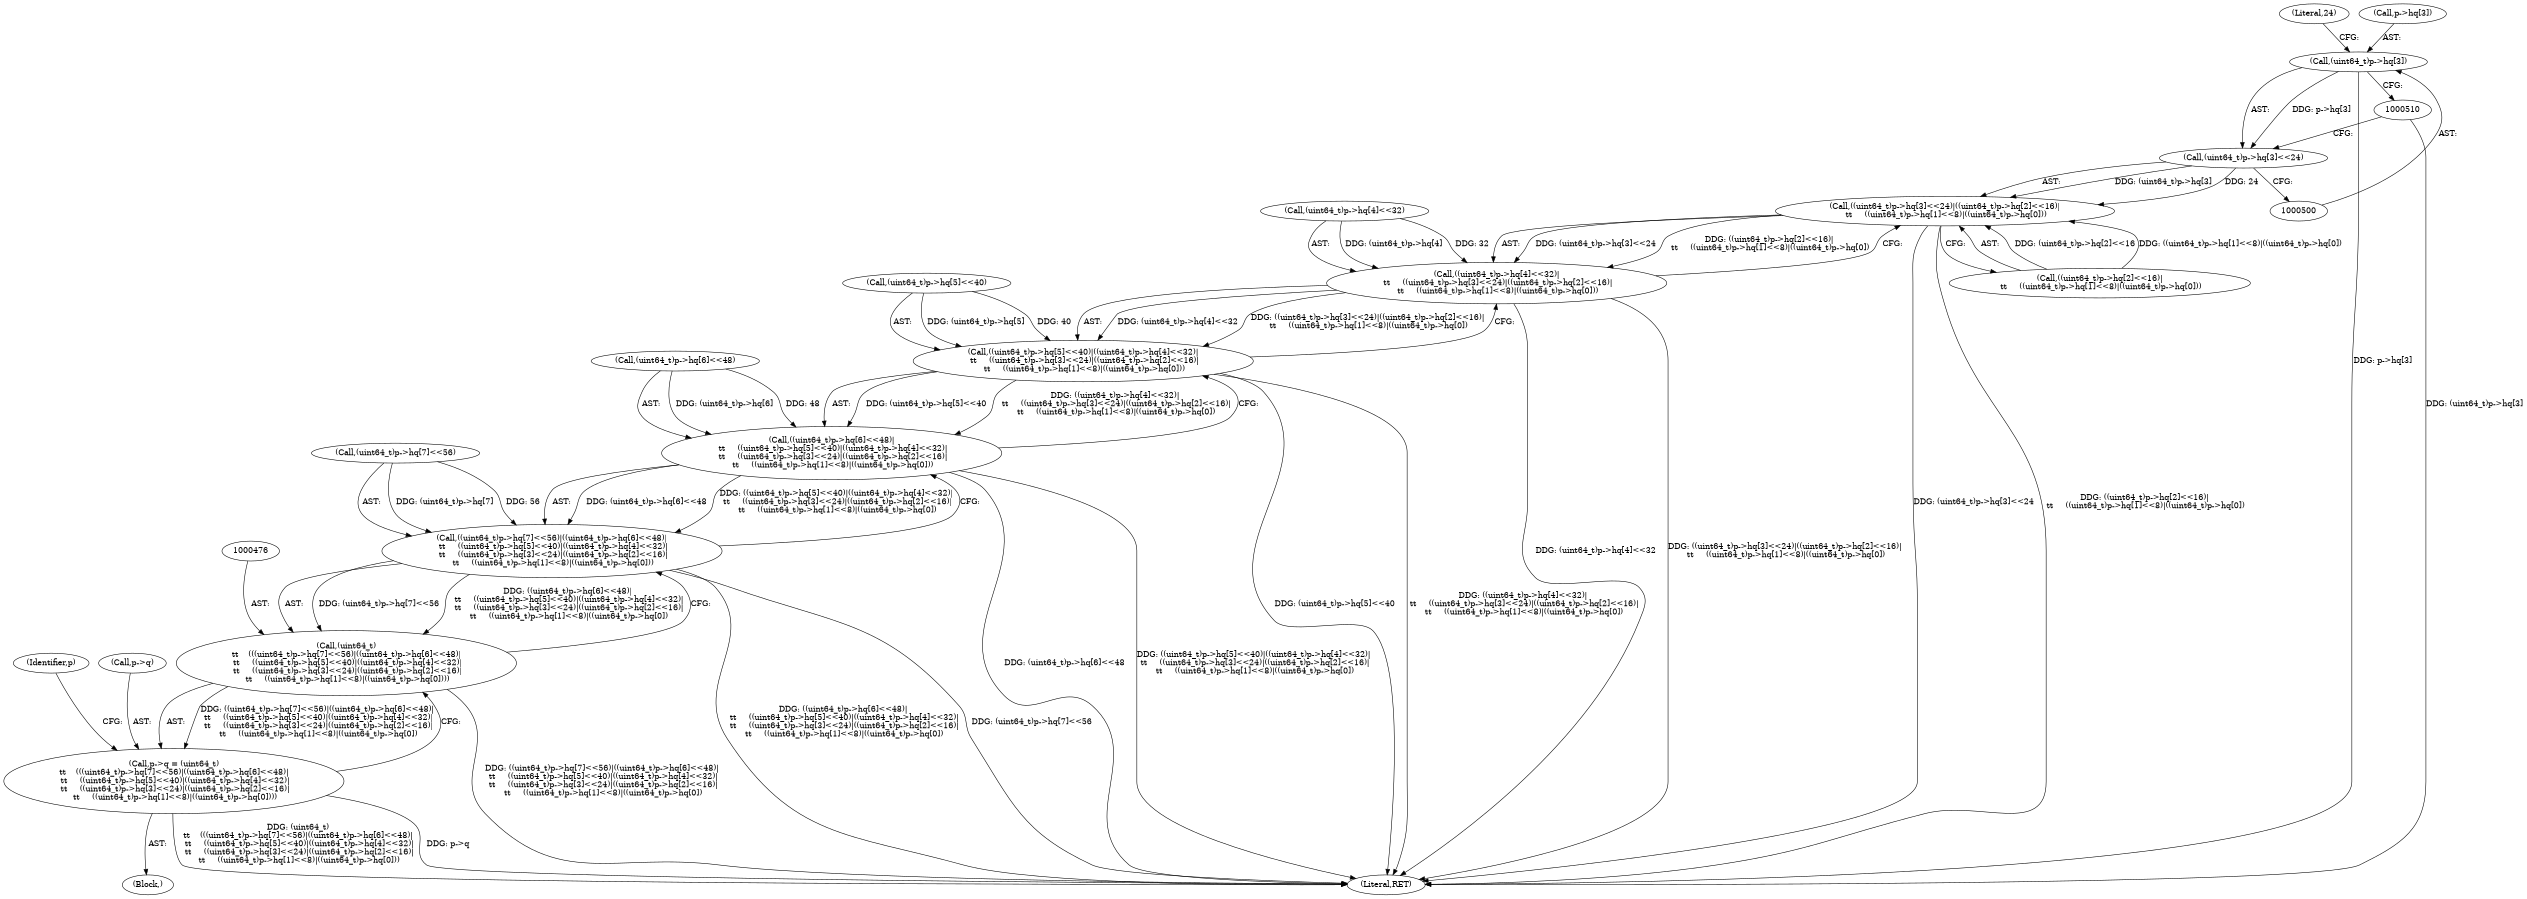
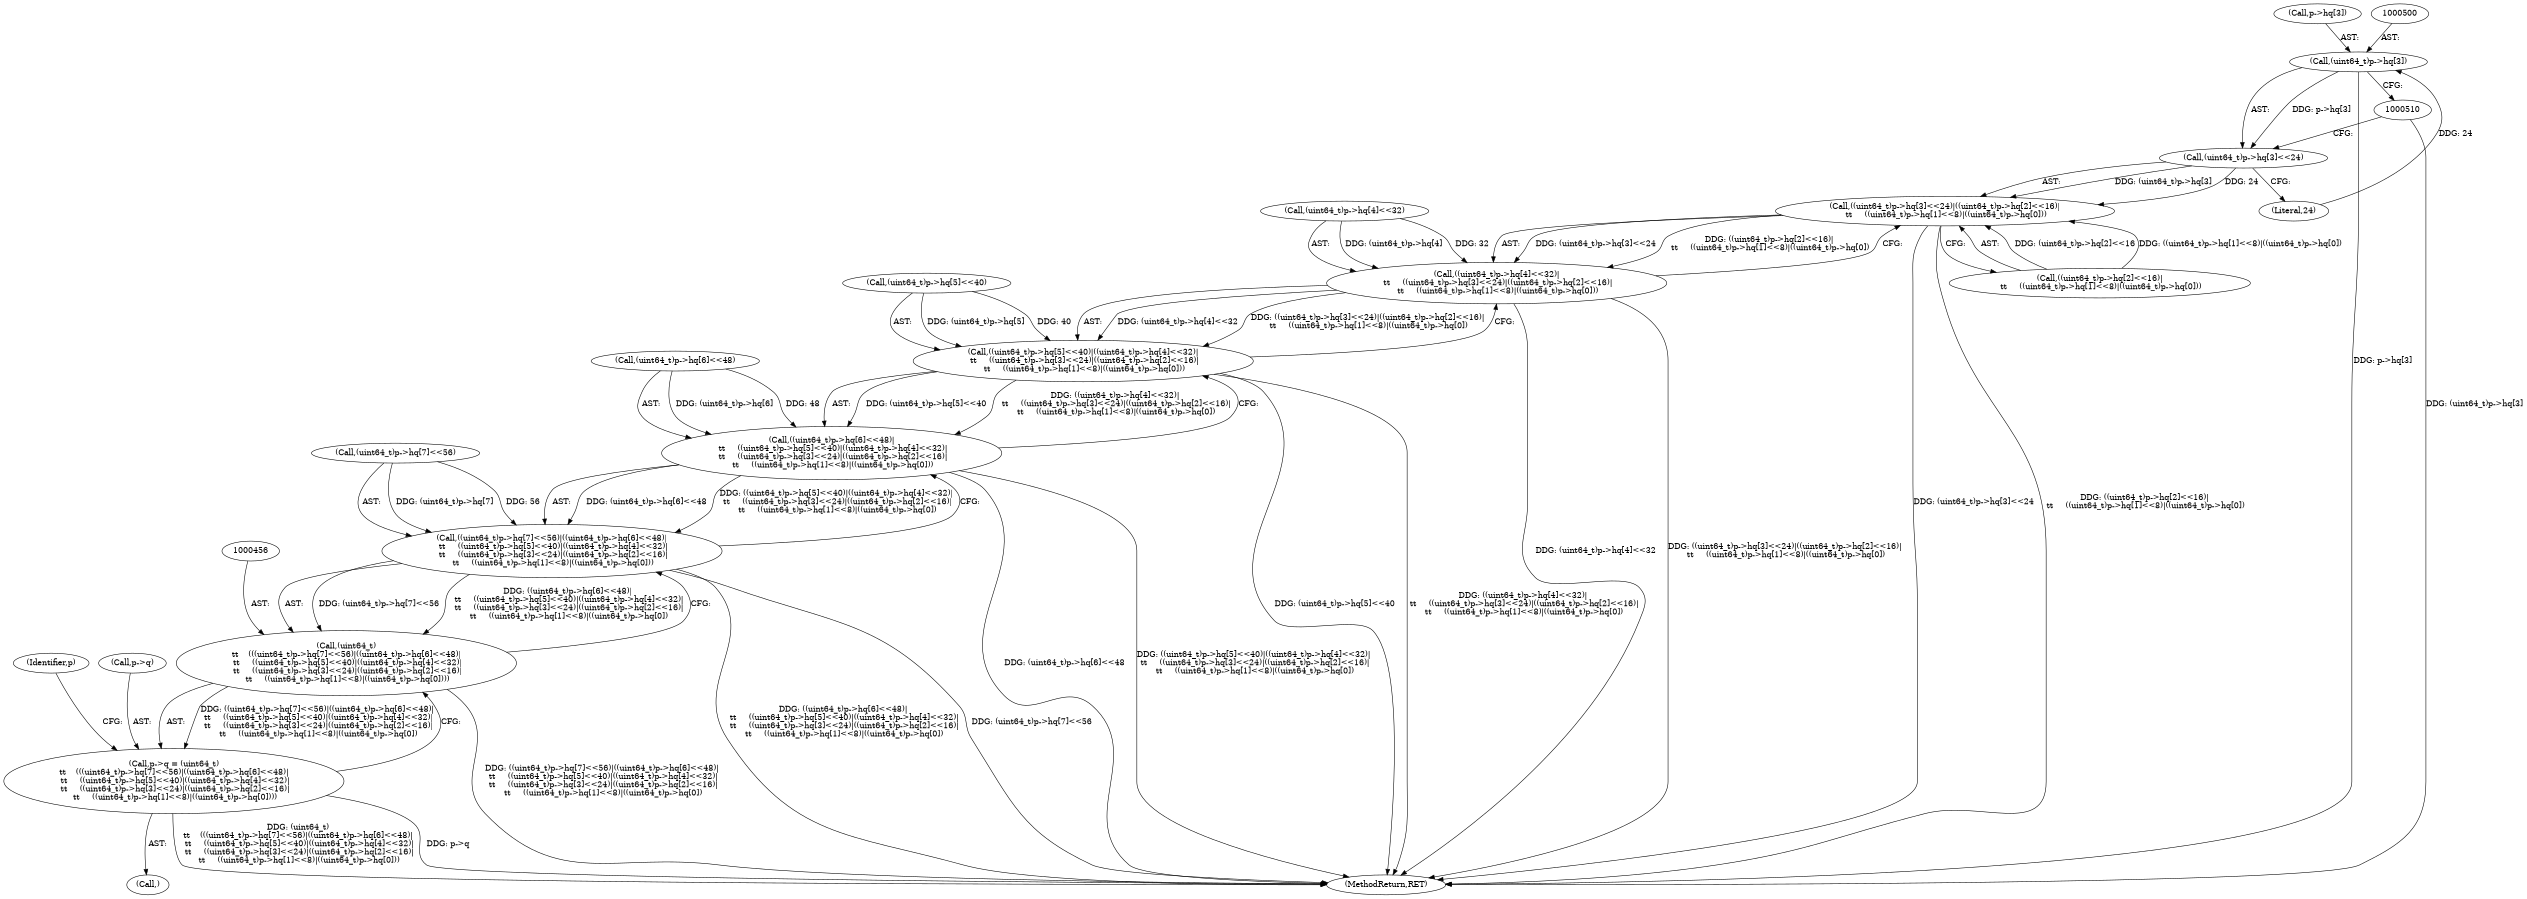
(2350, 38) -> (2455, 134)
(2269, 183) -> (2267, 183)
(251, 551) -> (251, 551)
(148, 885) -> (148, 885)
(1386, 885) -> (1386, 885)
